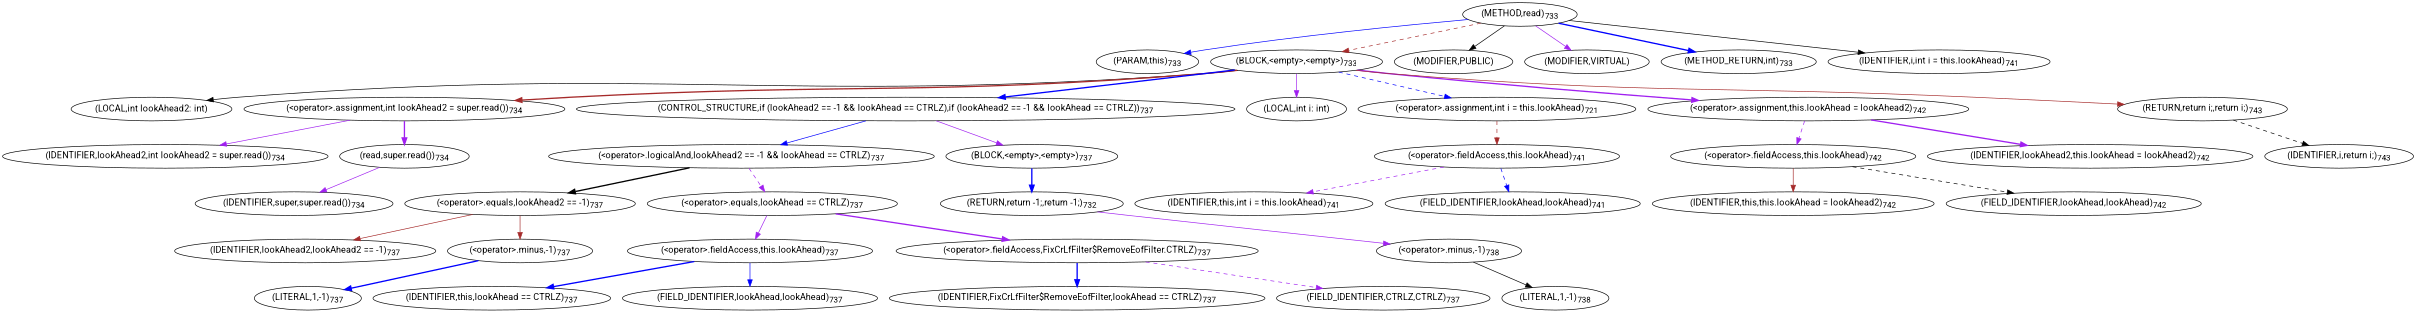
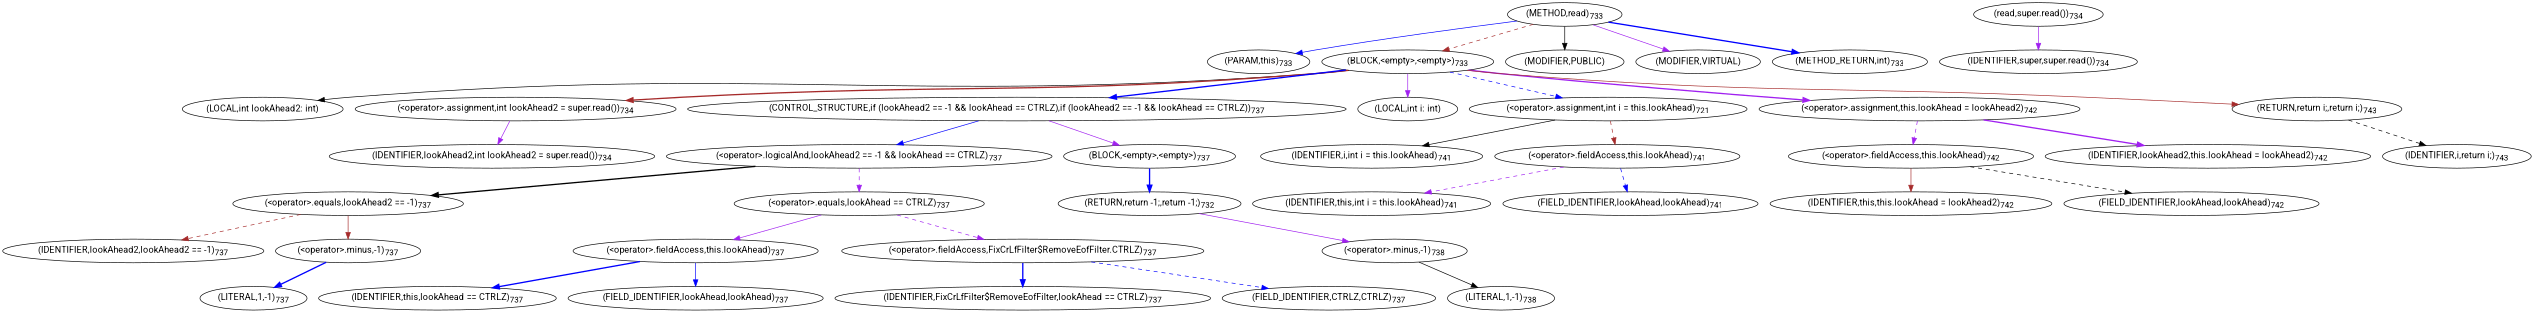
(1714, 36) -> (1492, 132)
(404, 129) -> none
(416, 226) -> (244, 226)
(919, 226) -> (937, 226)
(1231, 275) -> (1177, 275)
